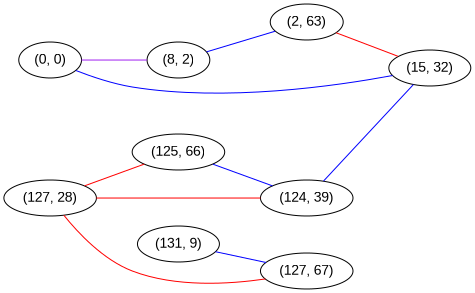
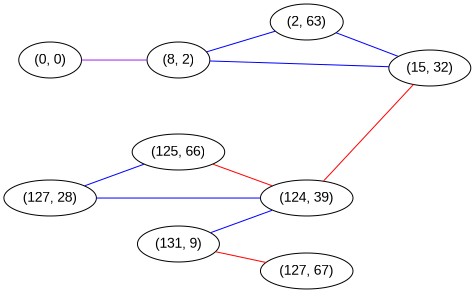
(367, 45) -> (367, 45)
(233, 93) -> (299, 64)
(368, 133) -> (368, 133)
(114, 175) -> (114, 175)
(243, 175) -> (243, 175)
(178, 198) -> (178, 198)
none -> (241, 221)
(241, 257) -> (241, 257)
(154, 277) -> none
